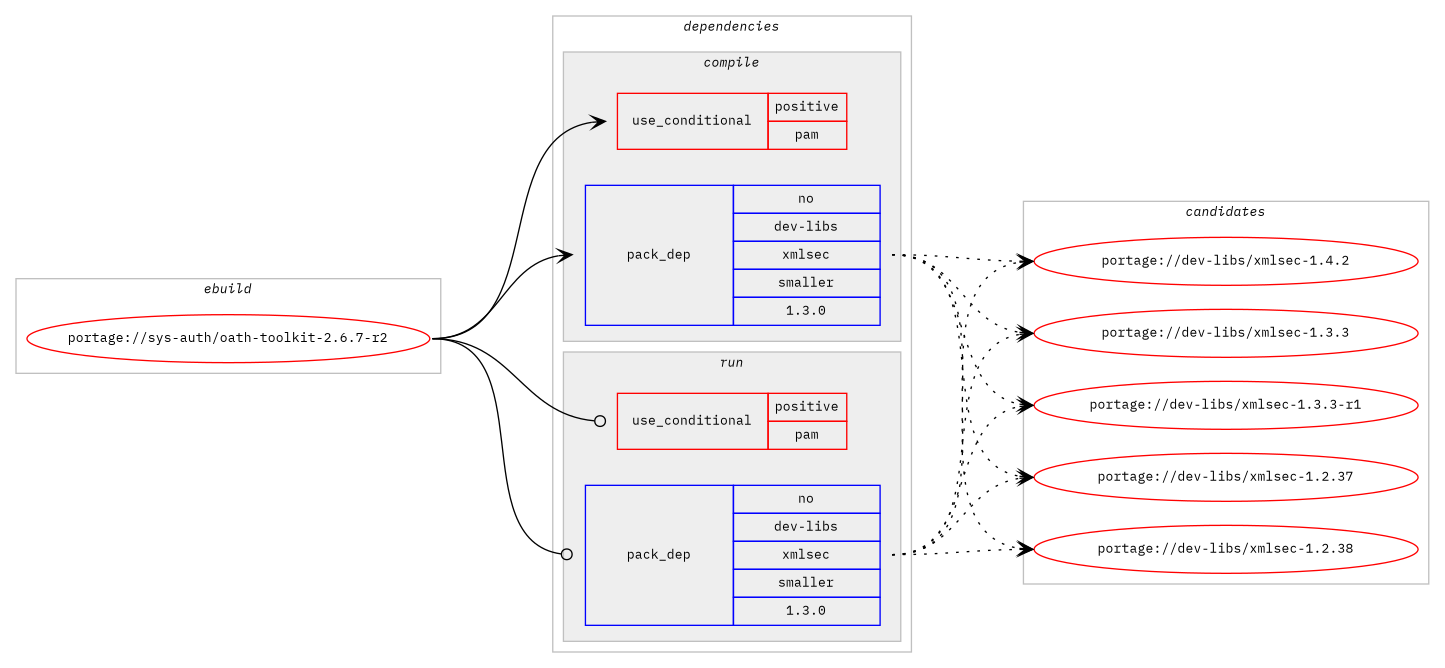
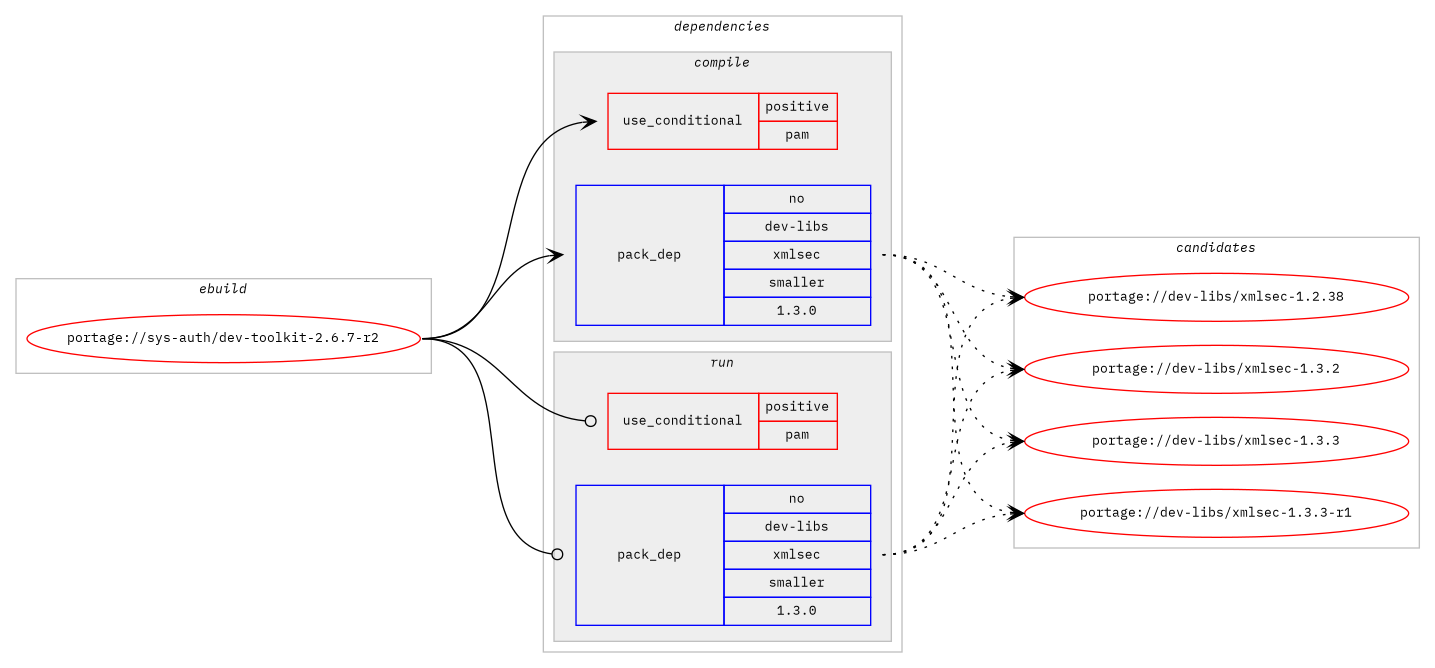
(1226, 261) -> (1217, 369)
(228, 339) -> (224, 339)
(1226, 477) -> none
